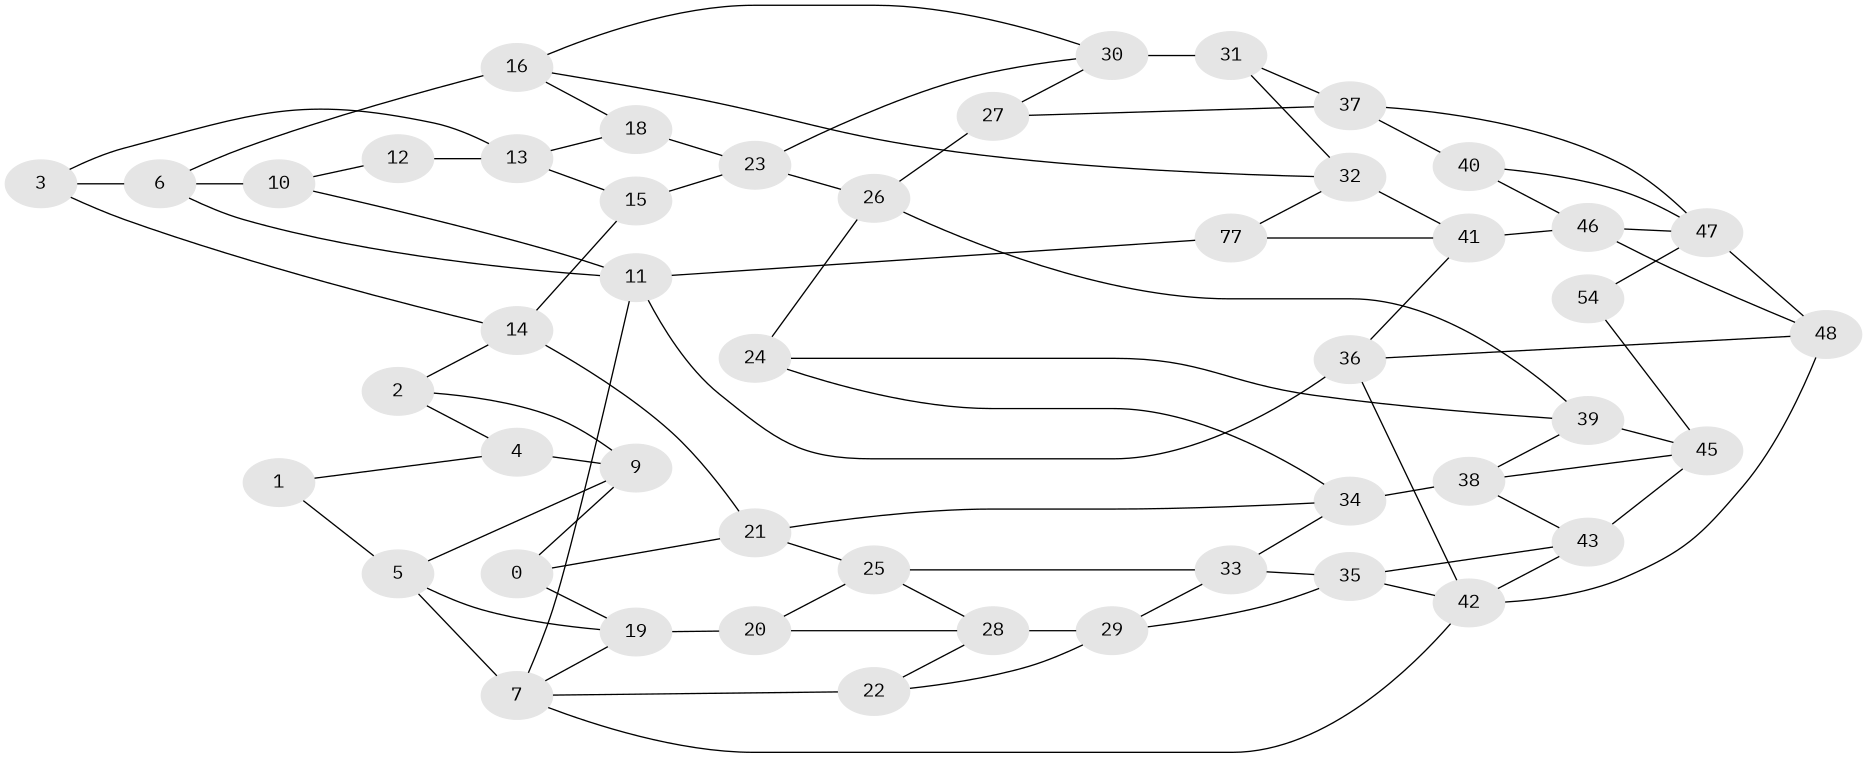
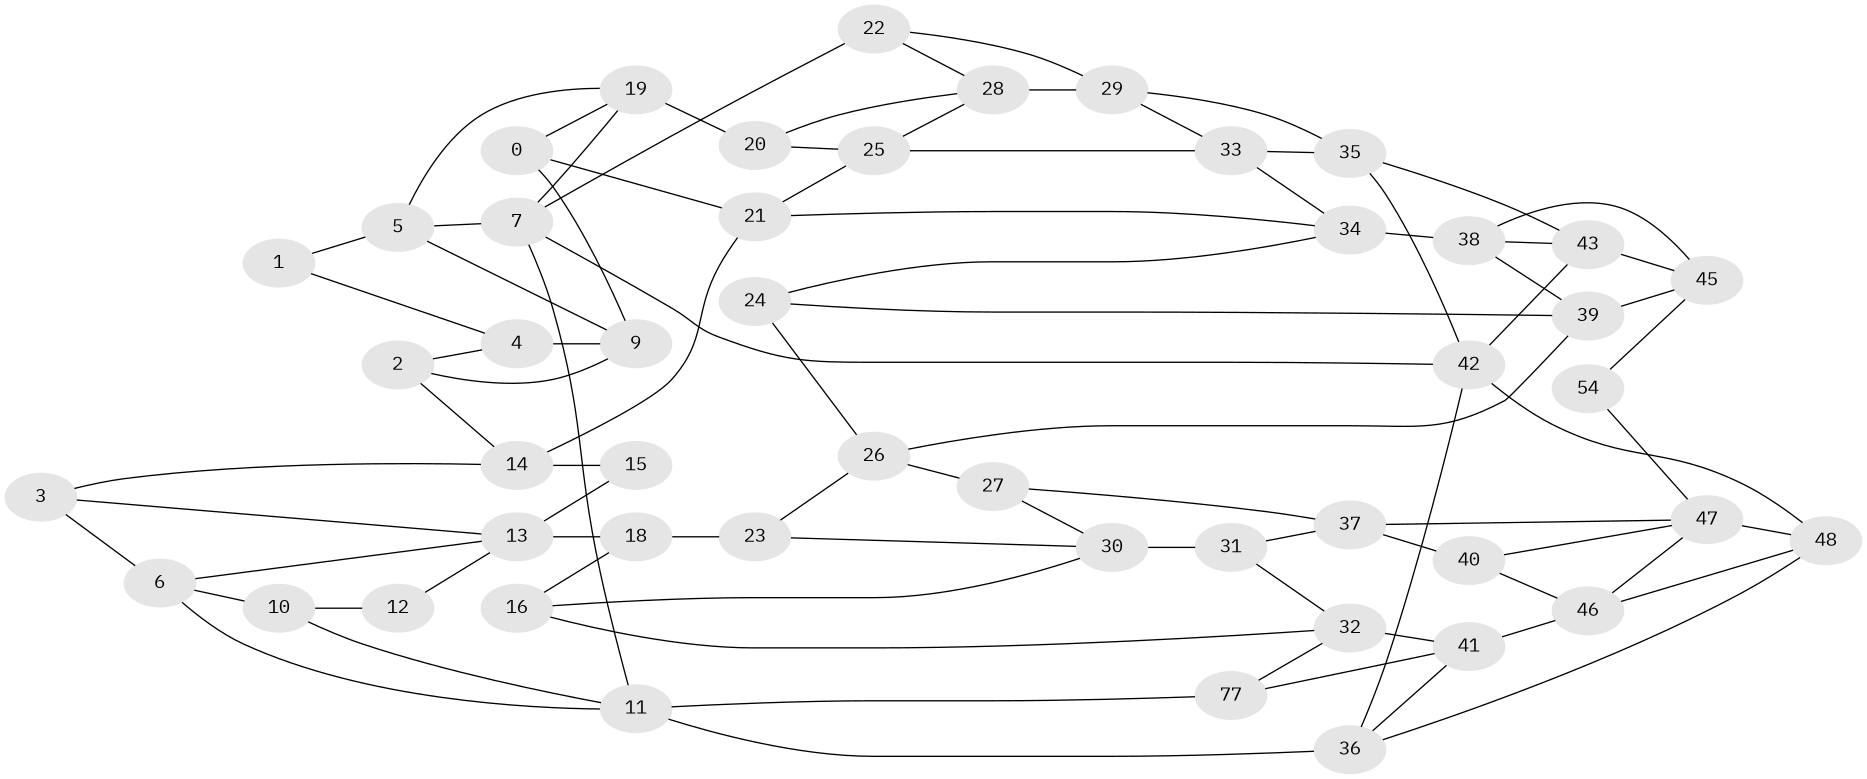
(327, 120) -> (339, 560)
(696, 183) -> none
